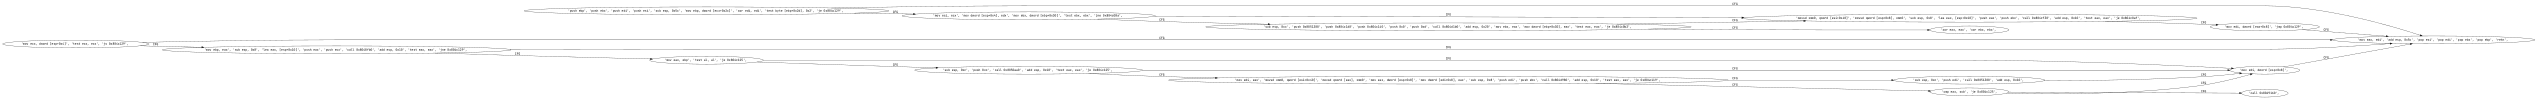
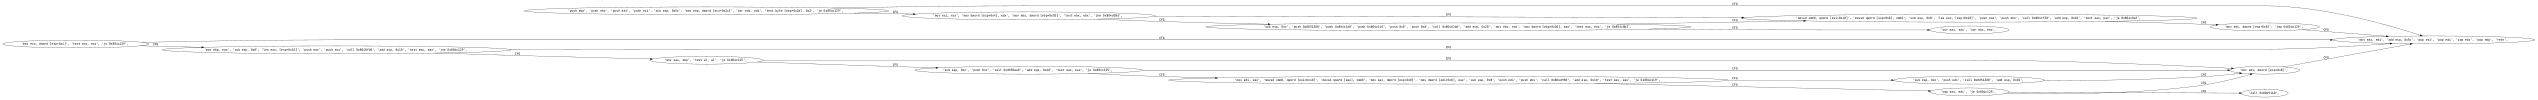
(1969, 92) -> (1969, 92)
